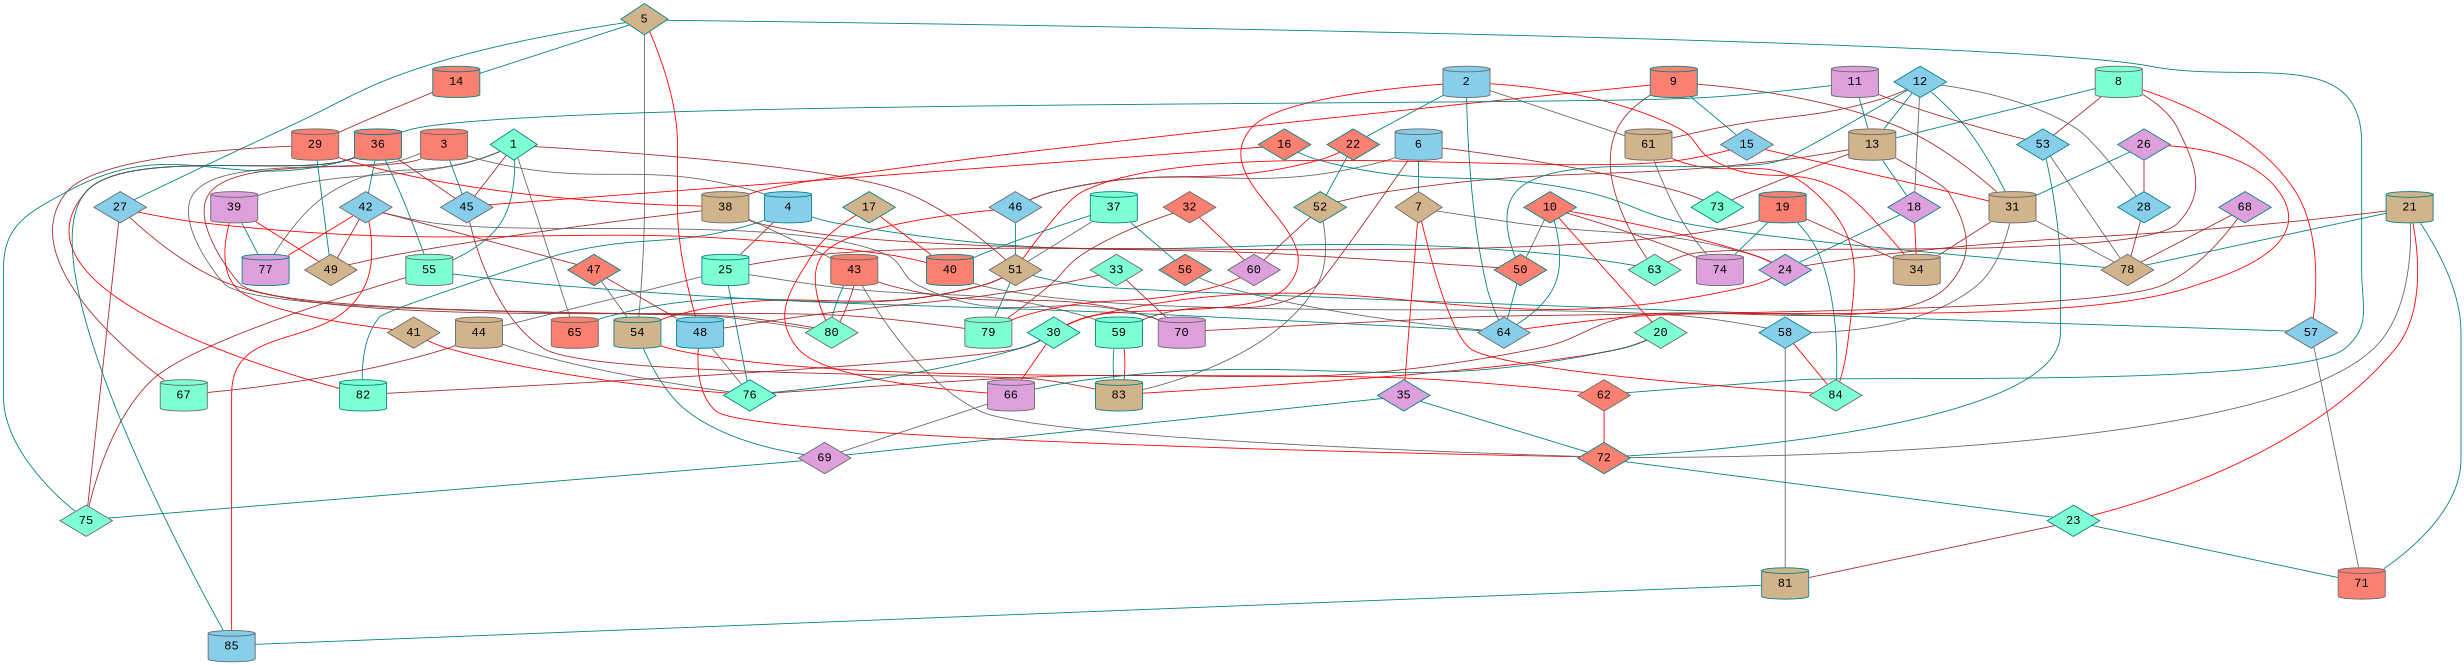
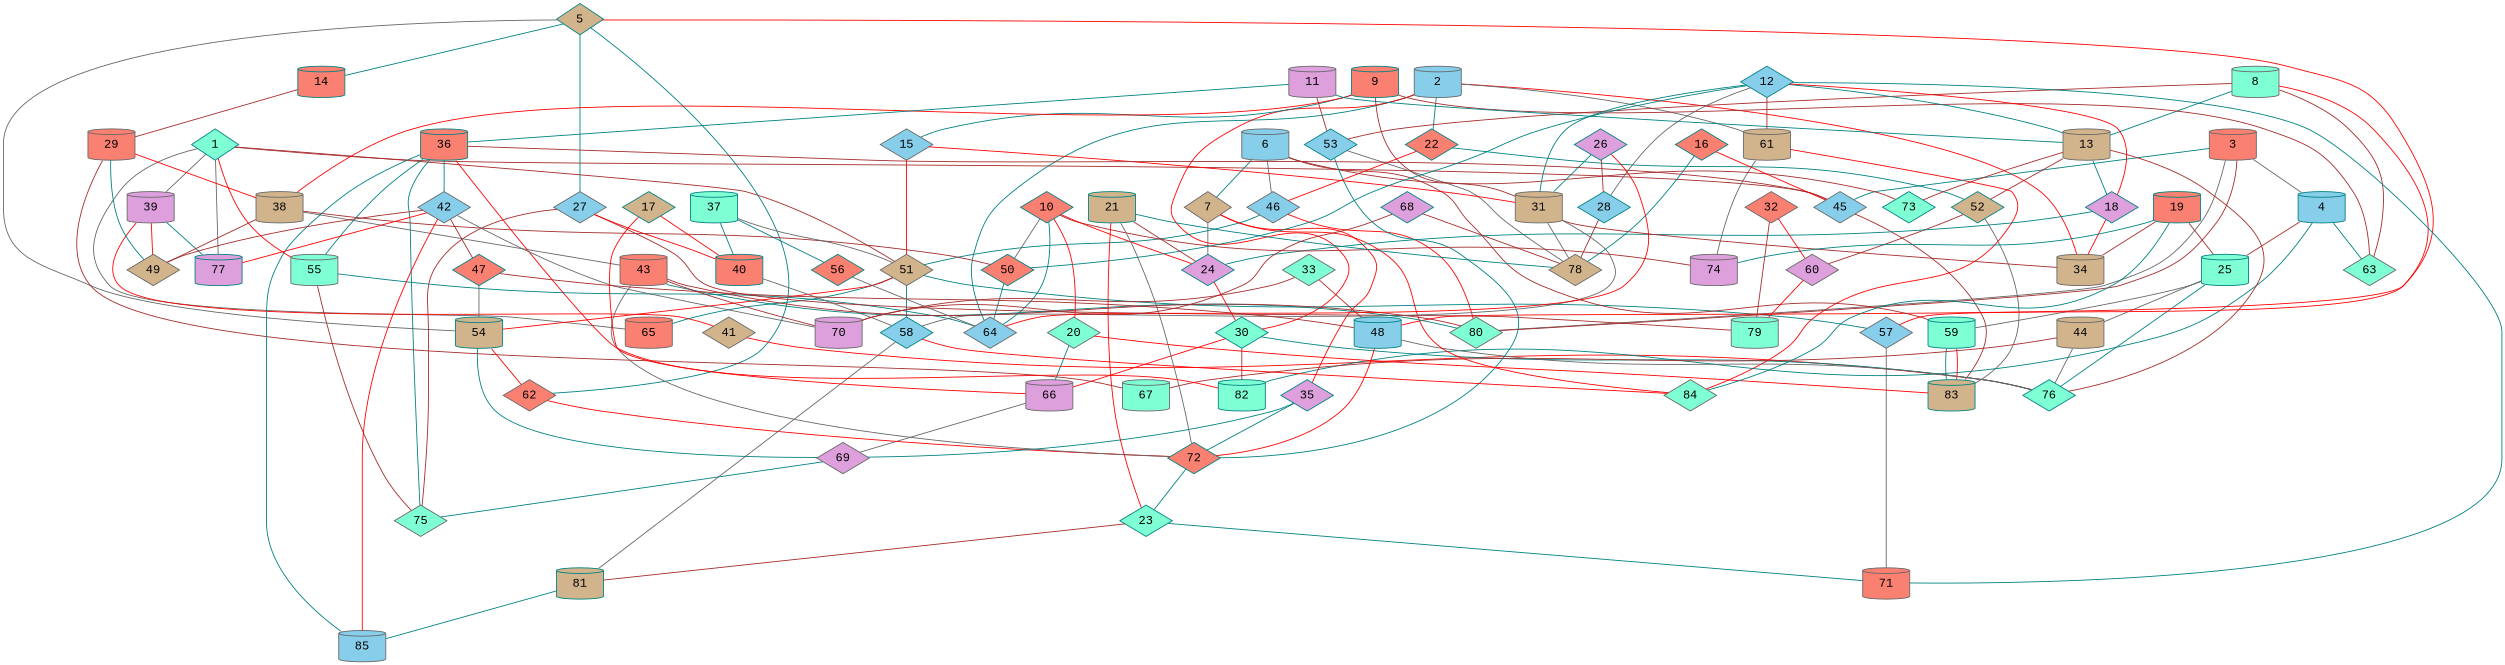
(1917, 144) -> (1970, 98)
(502, 221) -> (243, 216)
(1003, 300) -> (907, 301)
(2461, 406) -> (2494, 309)
